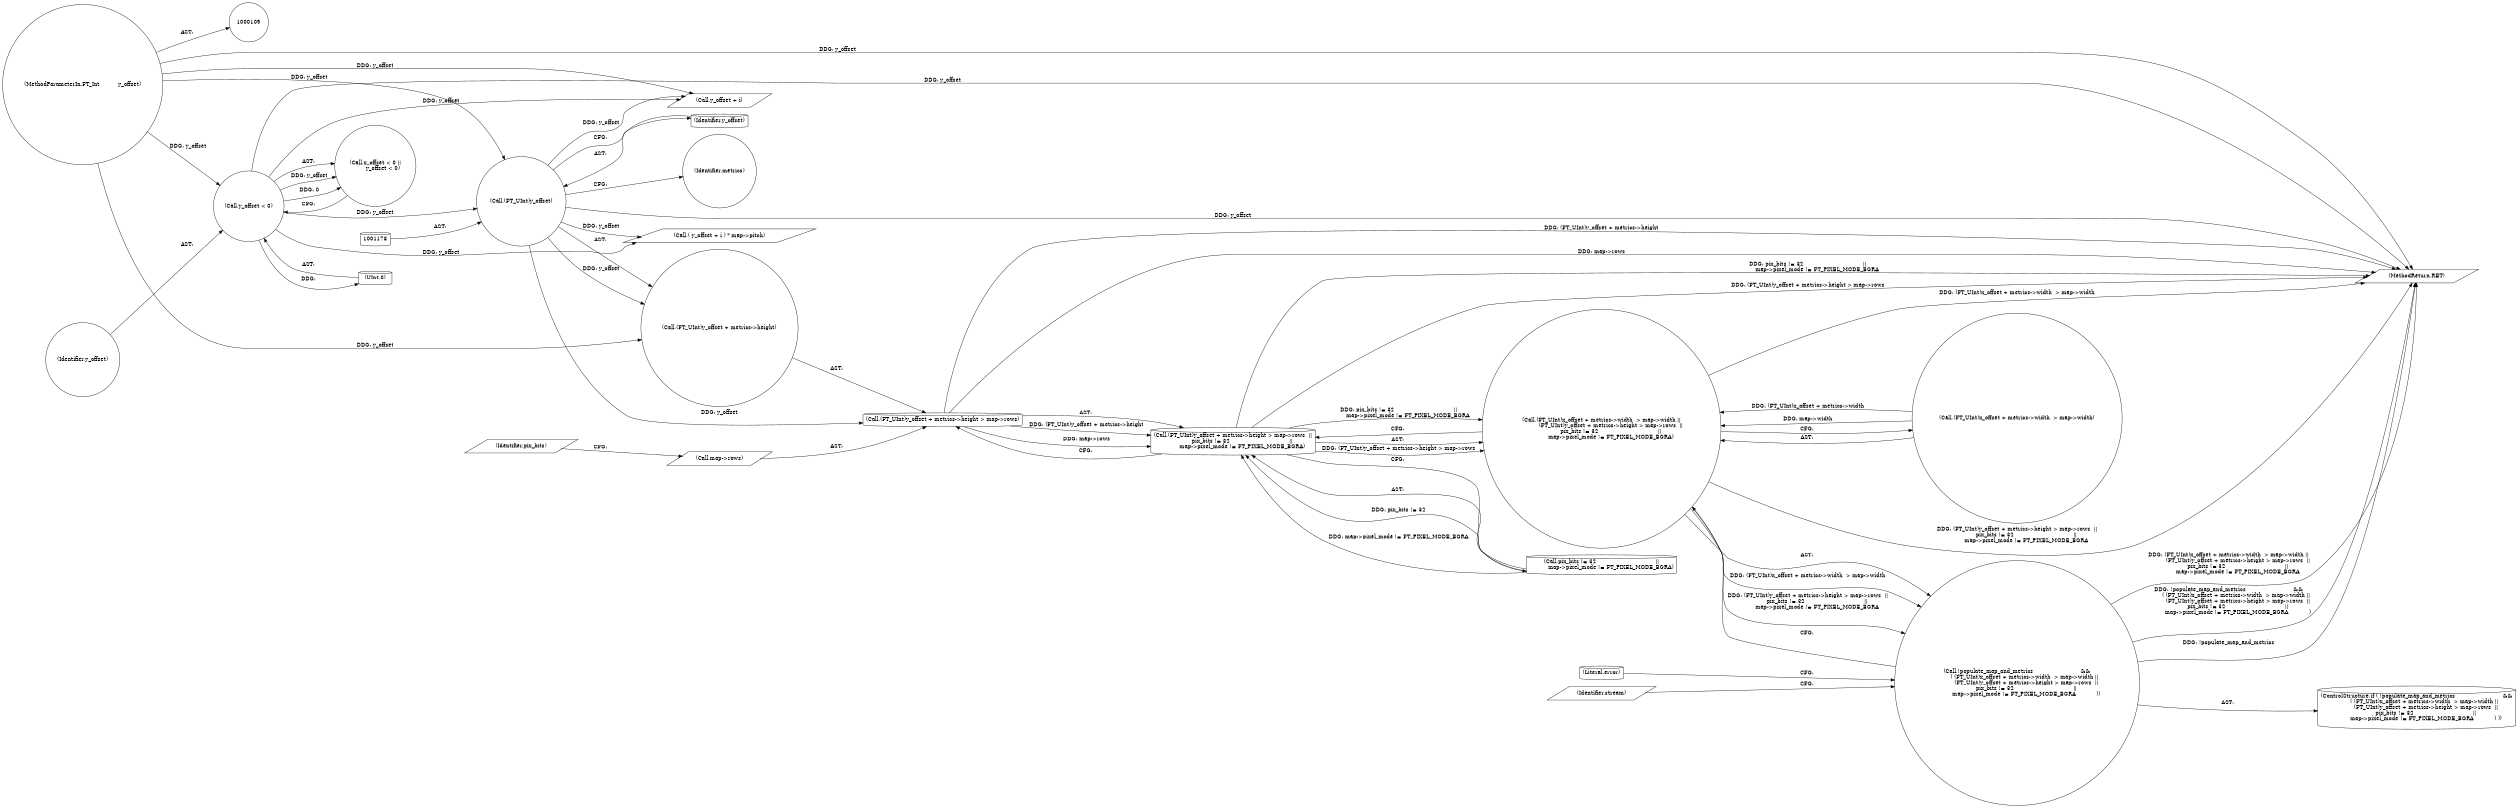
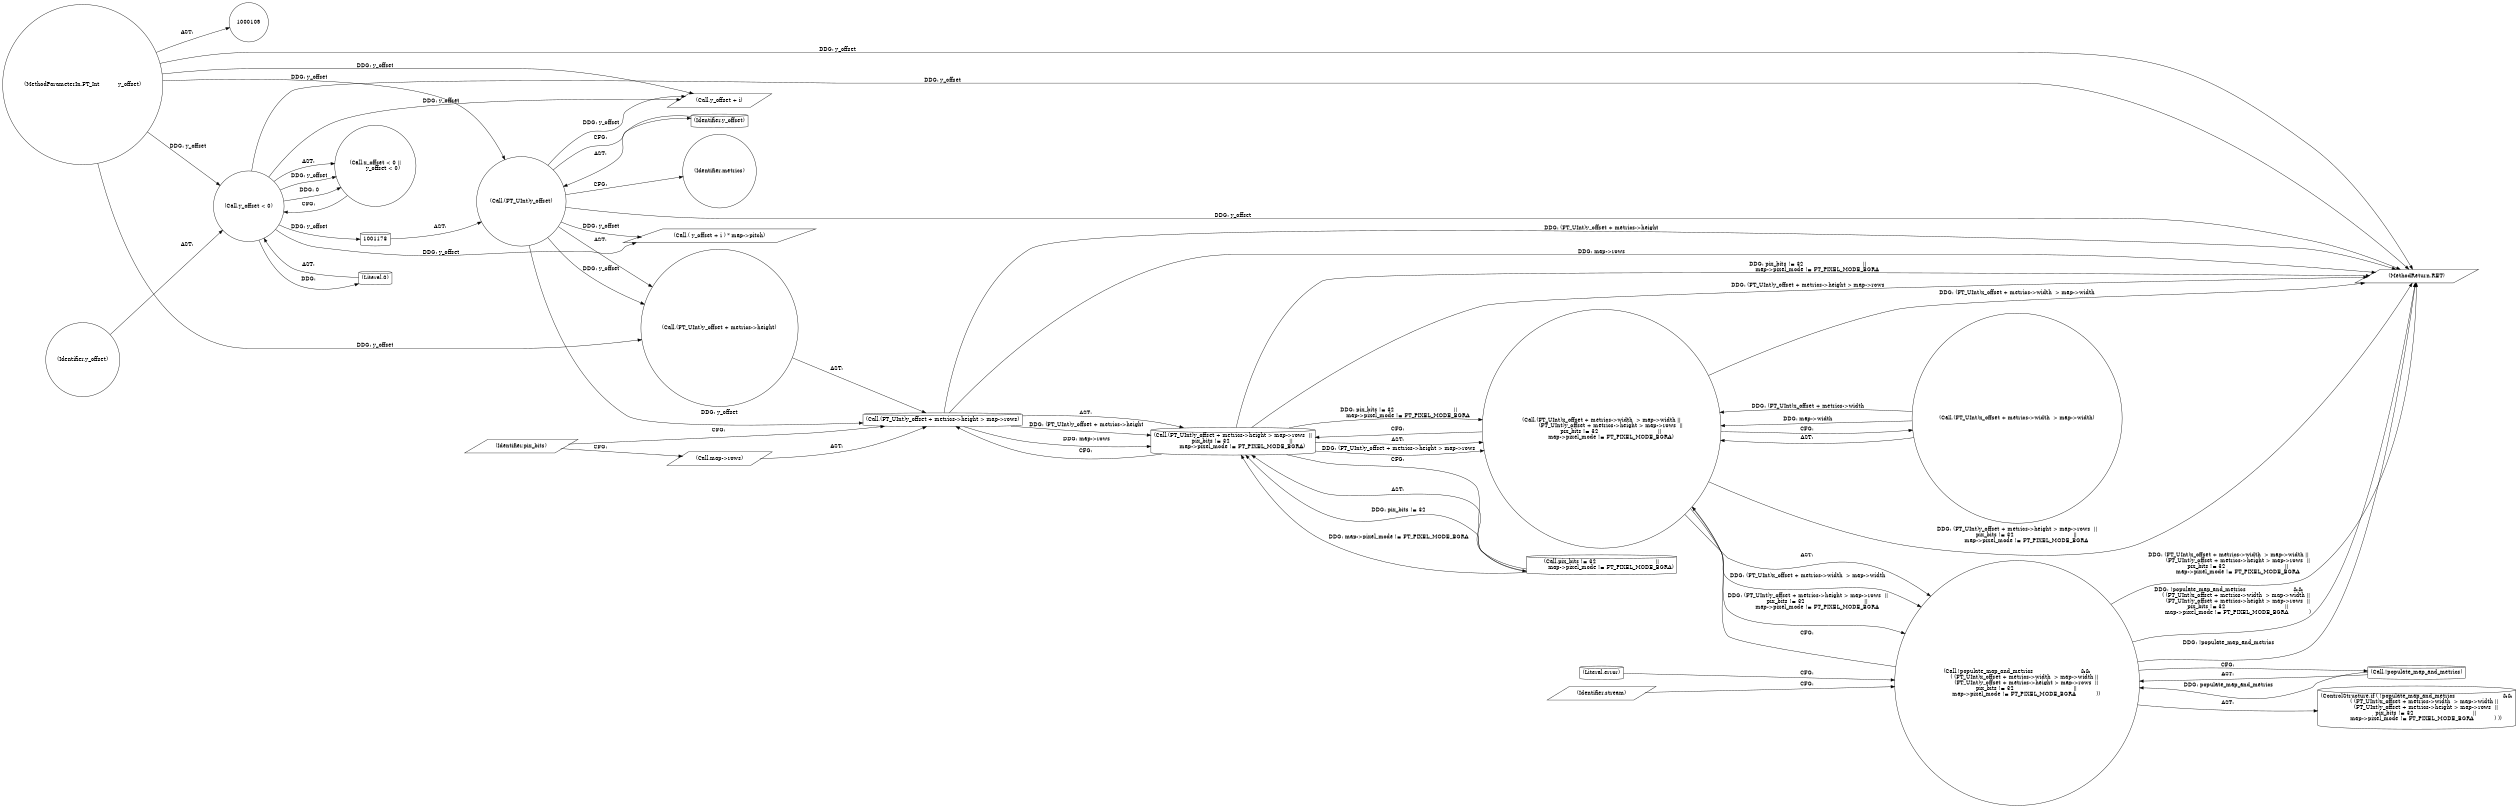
(379, 218) -> (317, 236)
(375, 278) -> (375, 278)
none -> (725, 437)
none -> (2417, 672)
